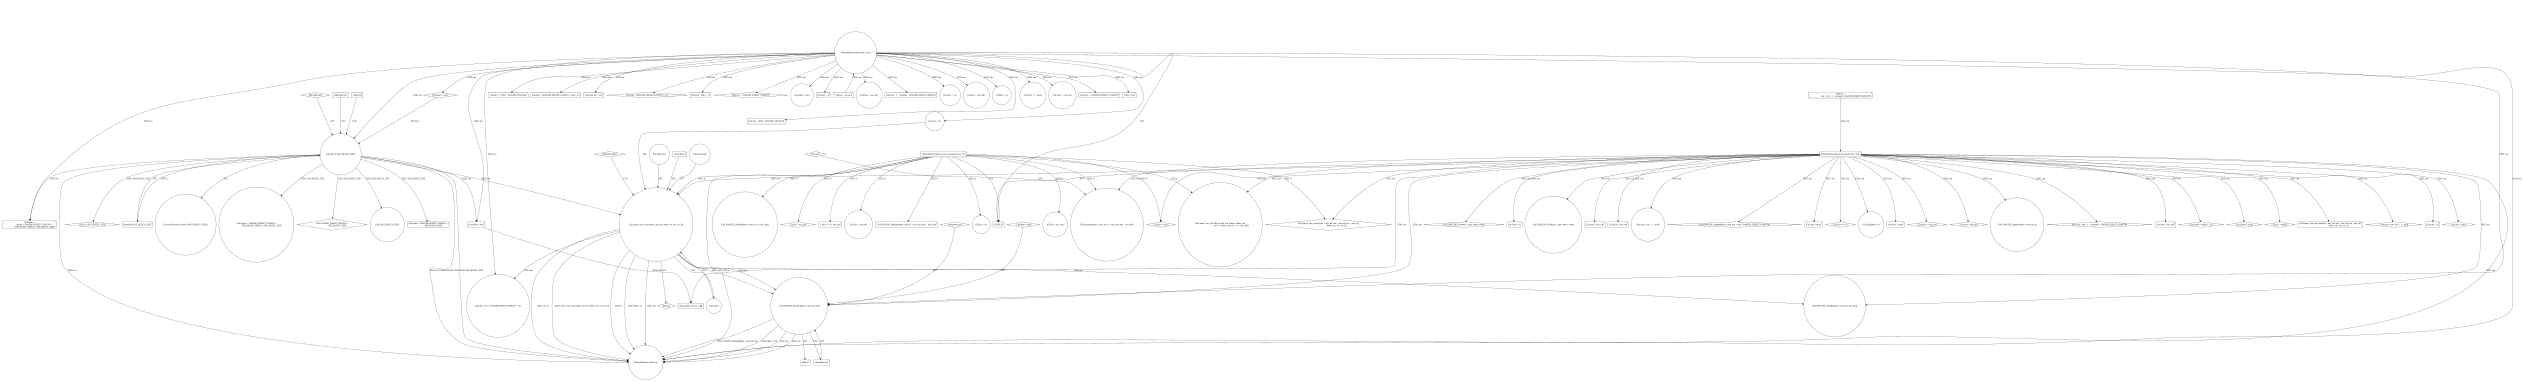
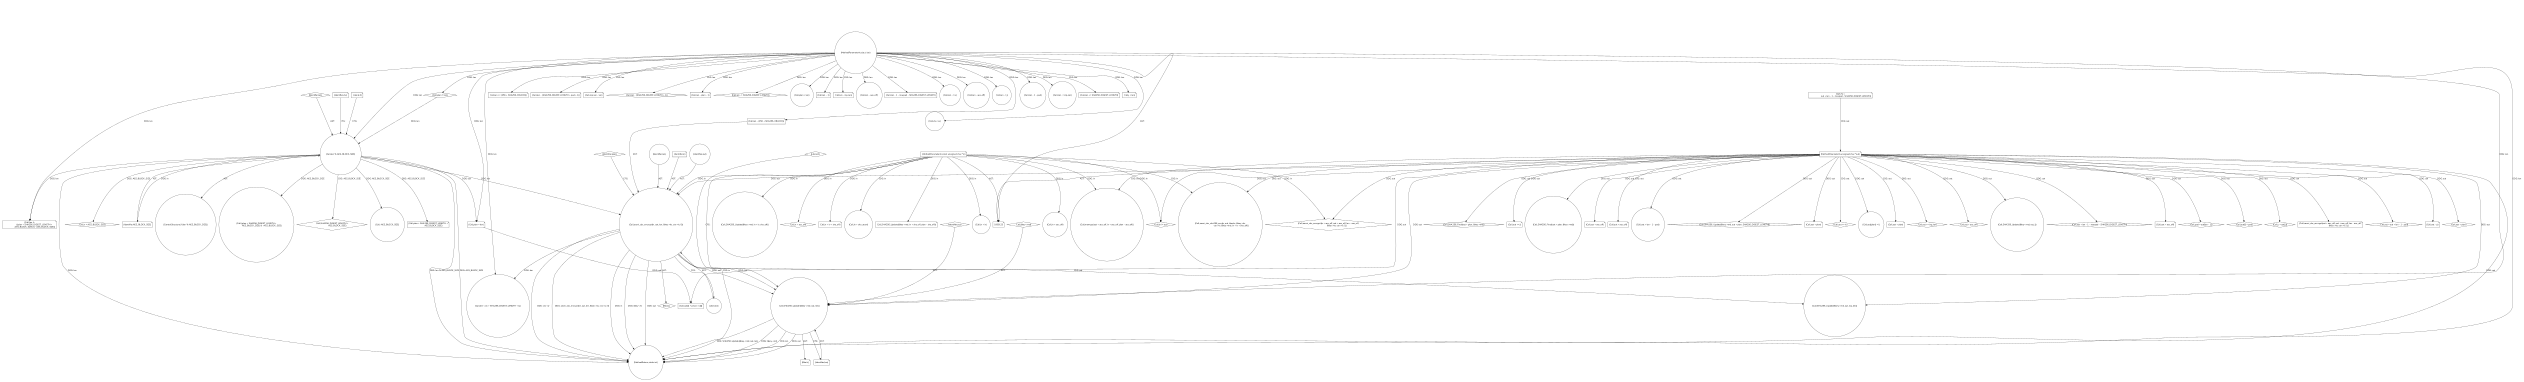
(850, 84) -> (843, 81)
(756, 131) -> (660, 127)
(954, 177) -> (698, 209)
(859, 225) -> (859, 225)
